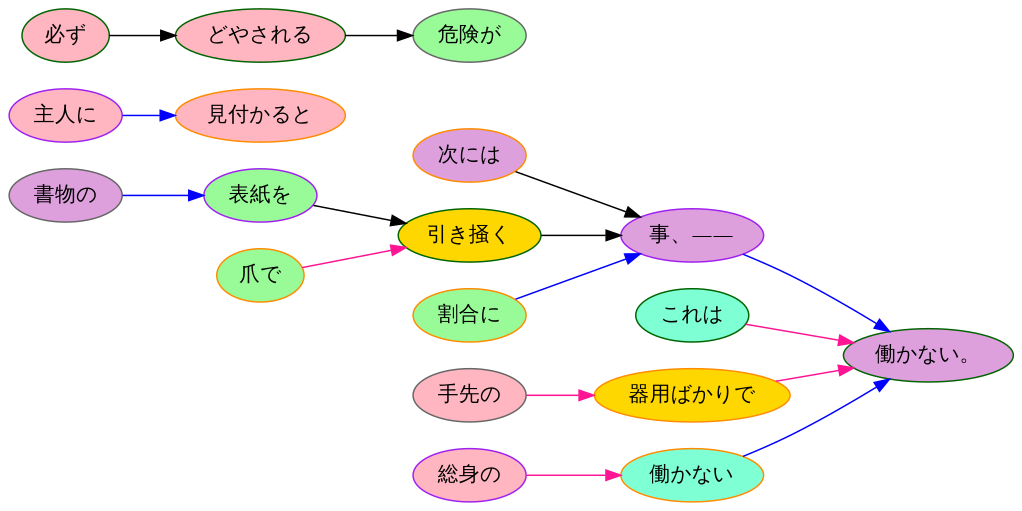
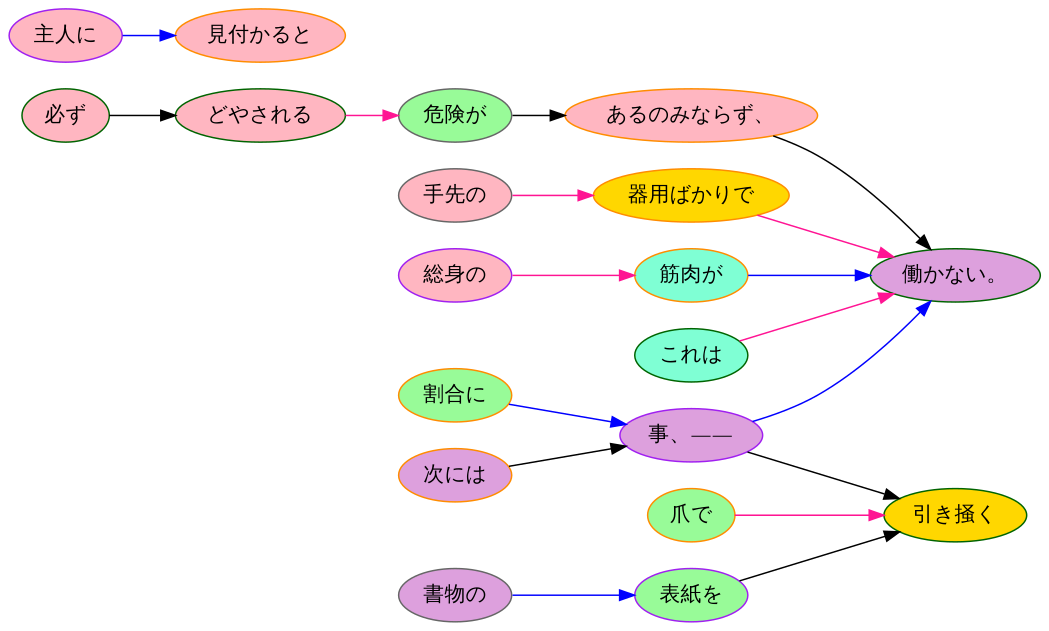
(371, 36) -> (364, 115)
none -> (691, 115)
(573, 235) -> (816, 473)
(692, 475) -> (691, 275)
